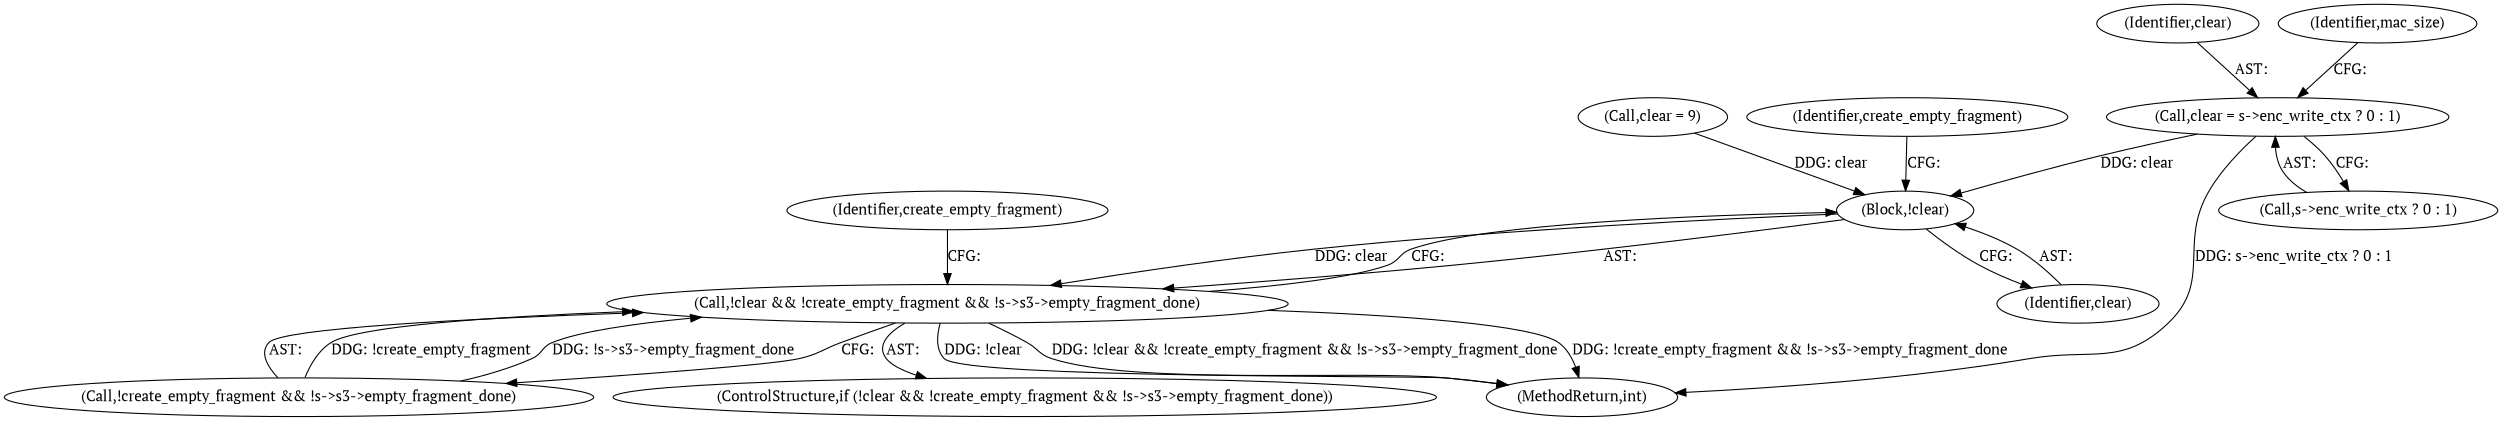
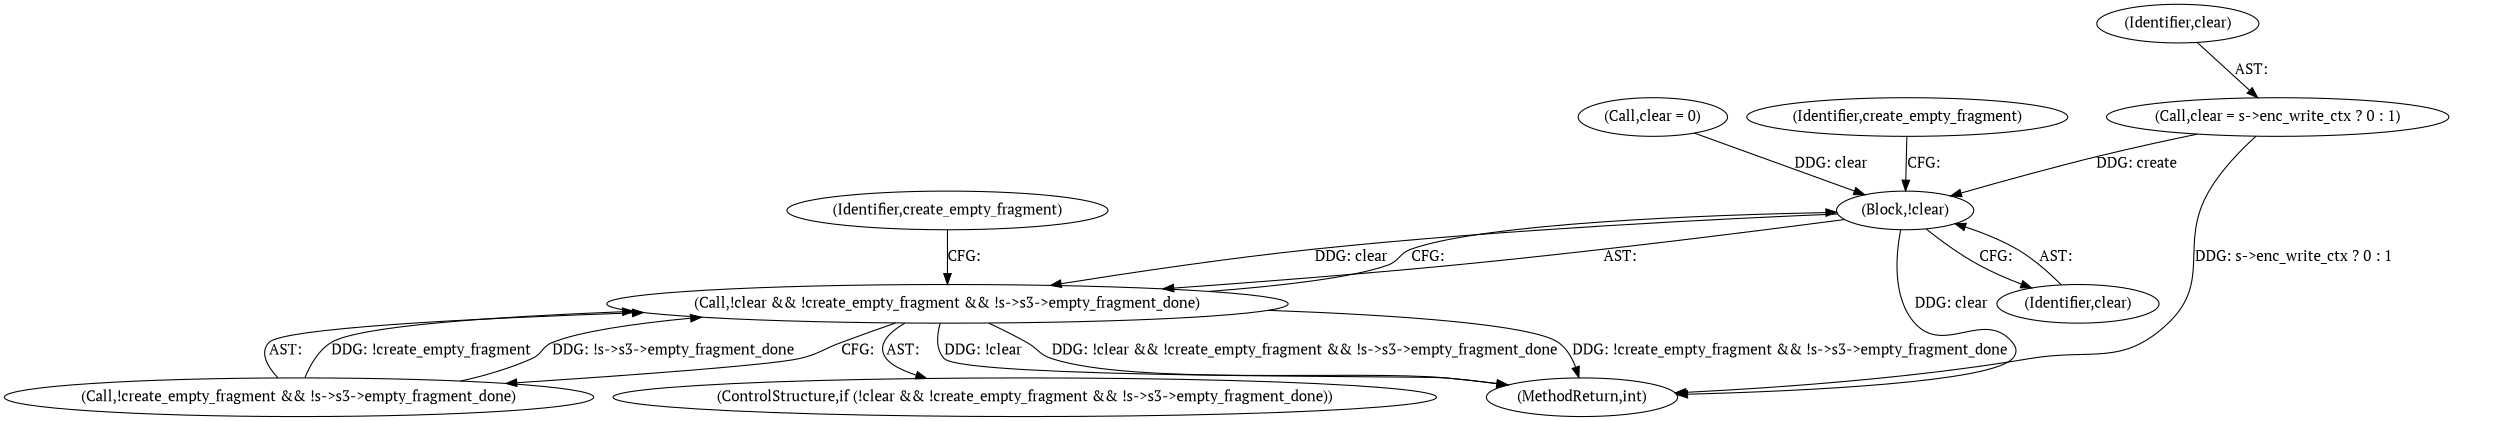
(2378, 24) -> none
(1653, 117) -> (1653, 117)
(2137, 164) -> (2137, 164)
(2358, 210) -> none
none -> (1934, 379)
